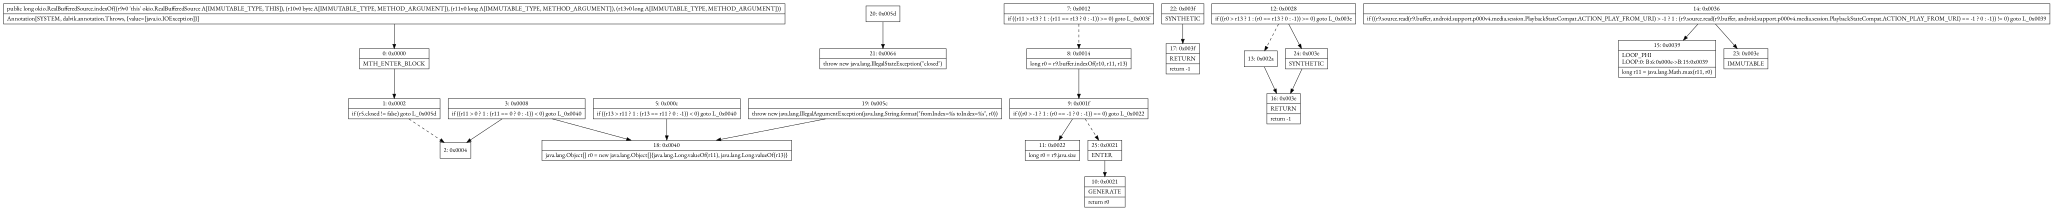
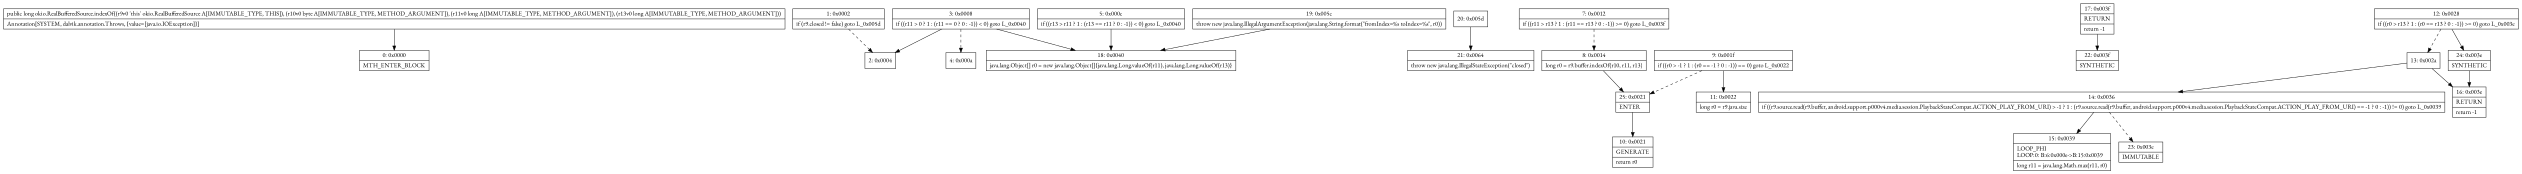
(1183, 32) -> (2097, 40)
(1725, 35) -> (2120, 125)
none -> (961, 61)
none -> (2295, 77)
(394, 81) -> none
(1079, 81) -> (1612, 80)
(394, 114) -> (839, 24)
